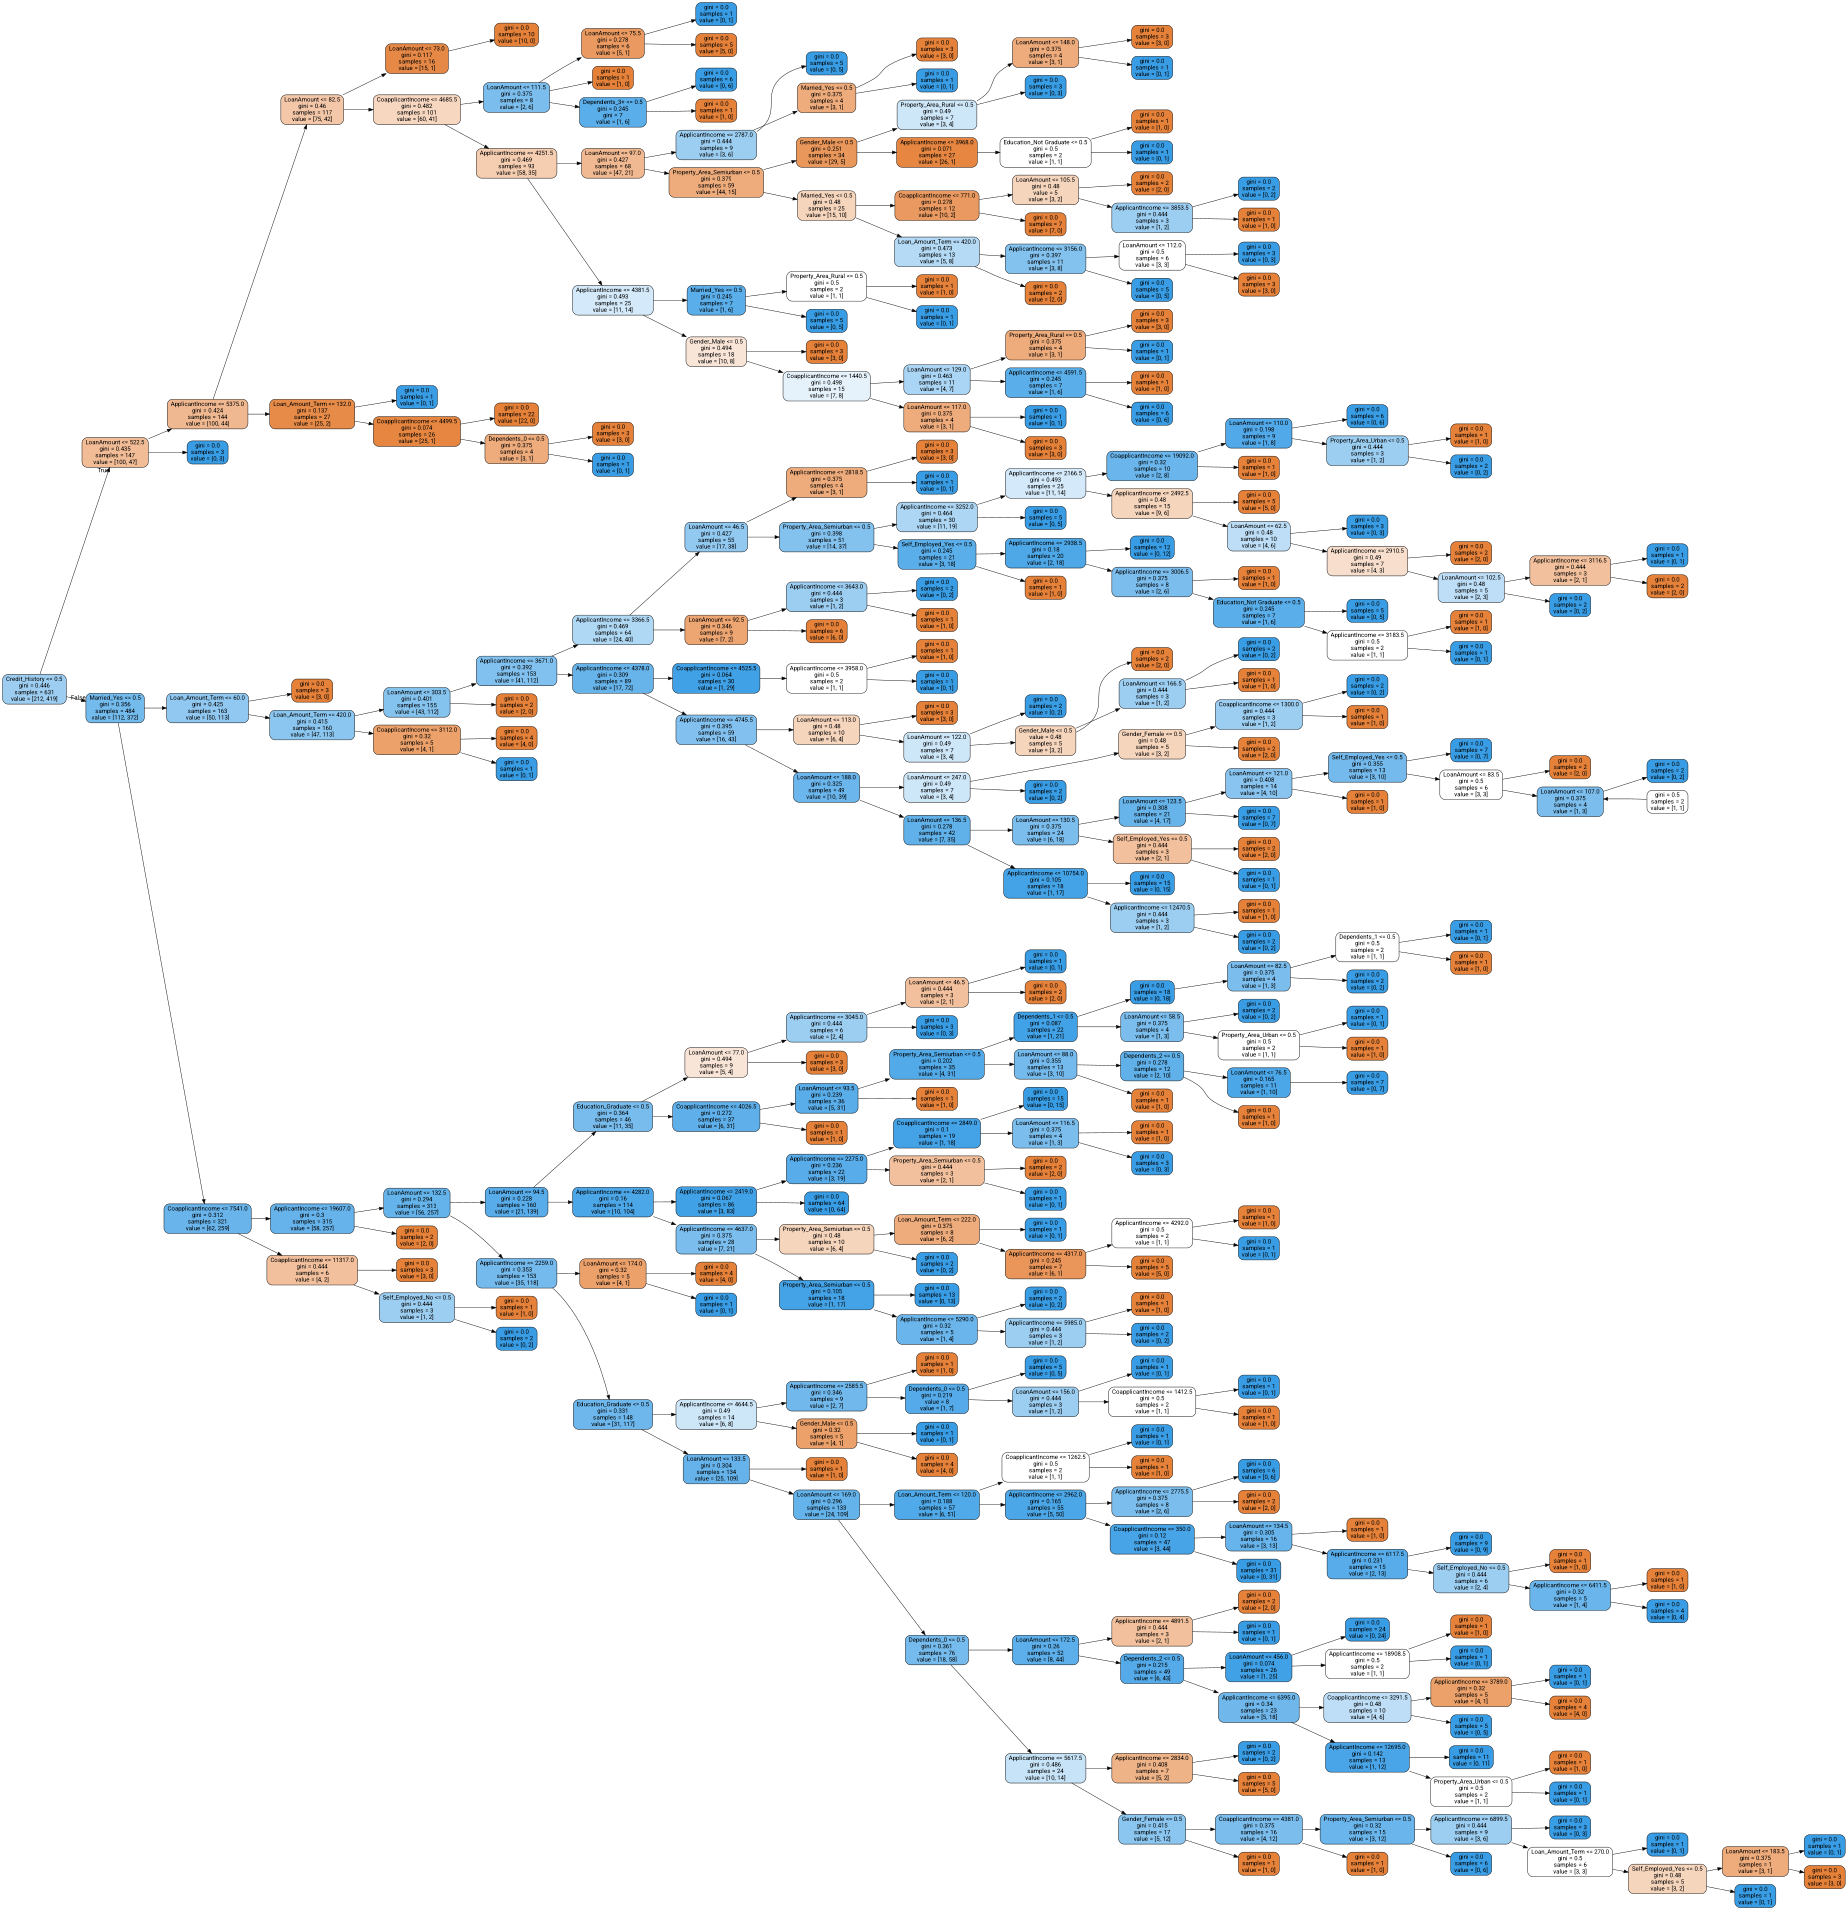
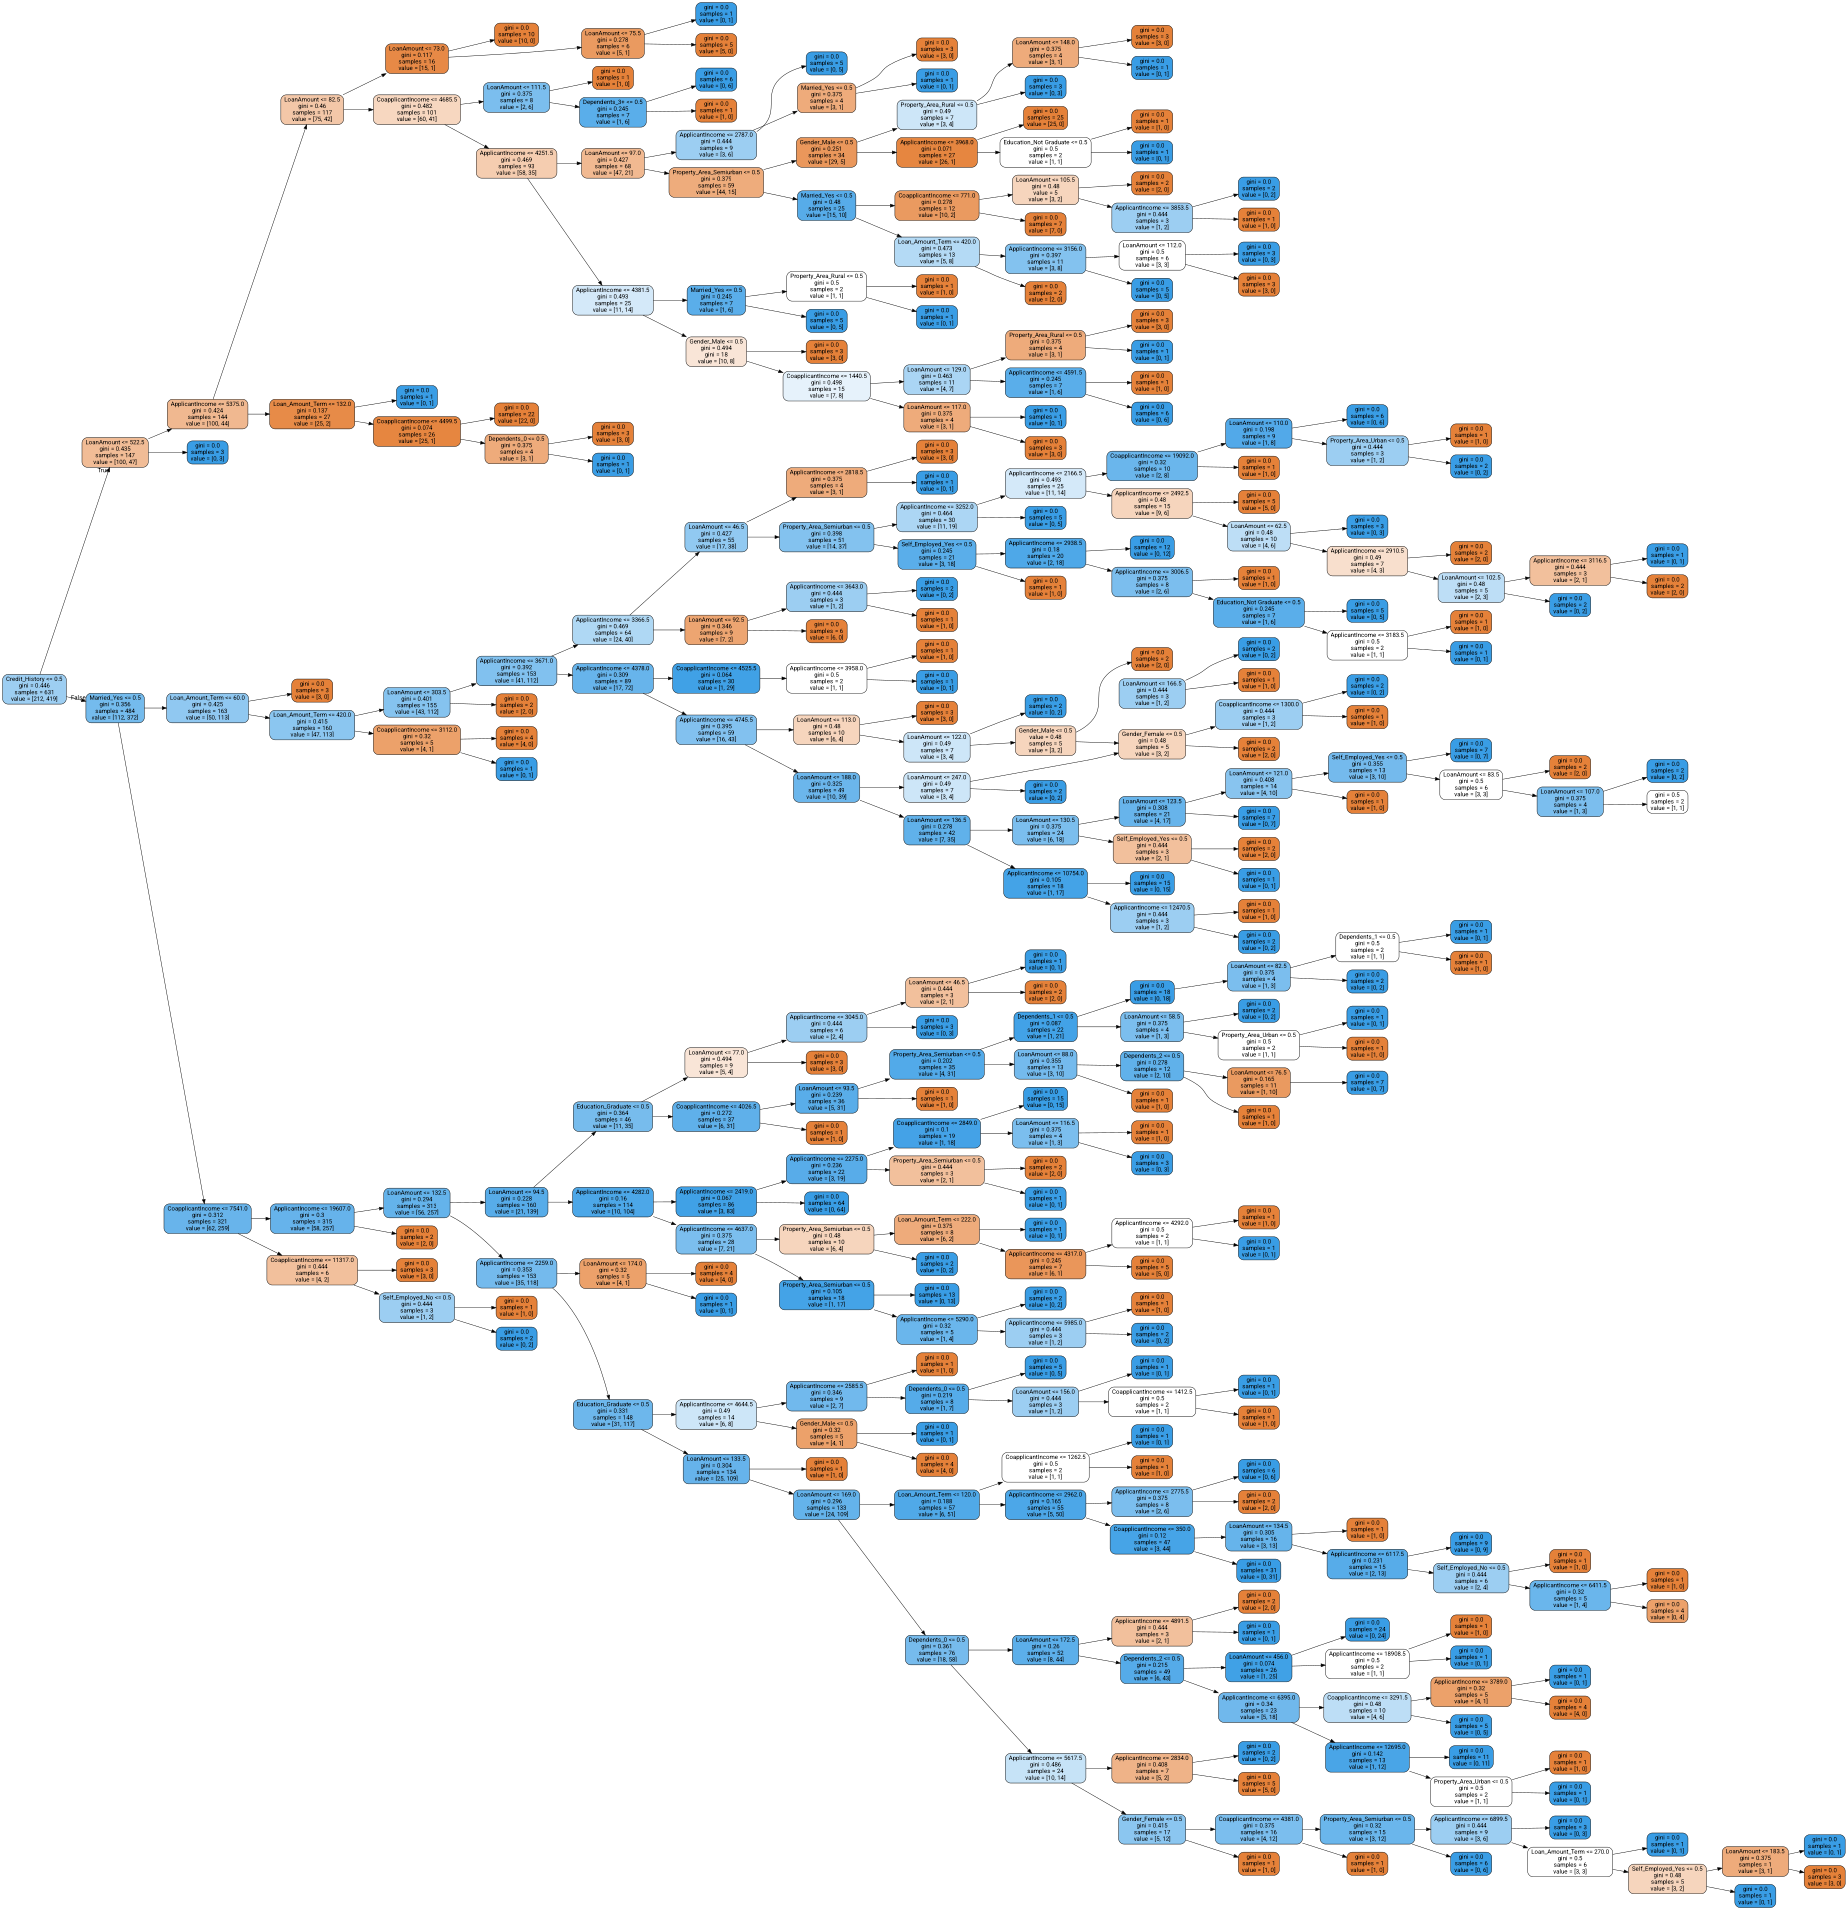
(558, 71) -> (513, 53)
(613, 112) -> (613, 112)
none -> (1046, 118)
(827, 206) -> (827, 206)
(716, 352) -> (716, 352)
(1096, 719) -> (1095, 742)
(1627, 799) -> (1623, 805)
(1259, 1083) -> (1259, 1083)
(937, 1399) -> (937, 1399)
(1667, 1611) -> (1667, 1611)
